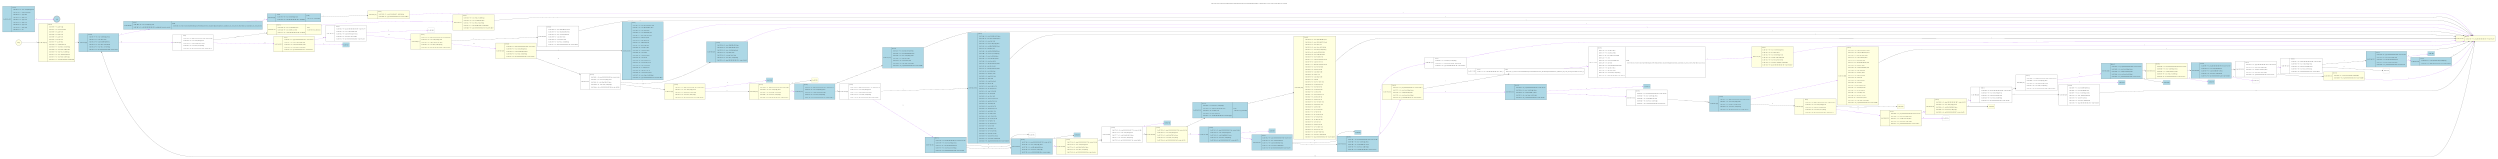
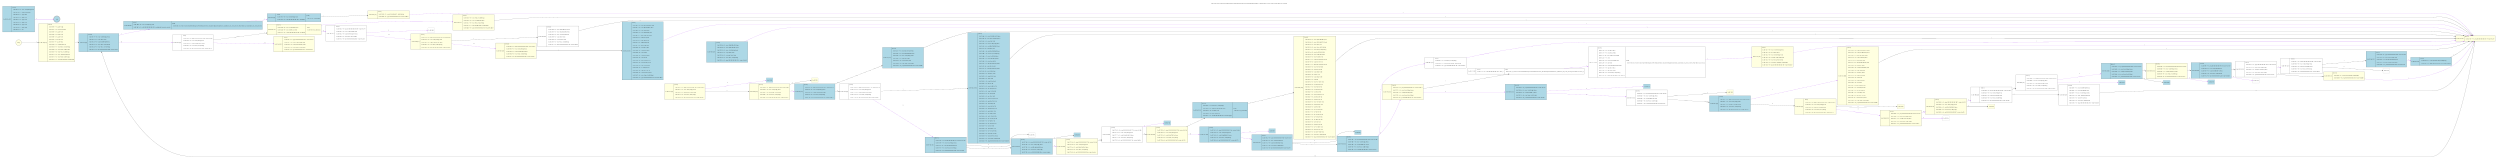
(320, 39) -> (323, 32)
(346, 45) -> none
(2431, 54) -> none
(600, 82) -> none
none -> (1730, 92)
